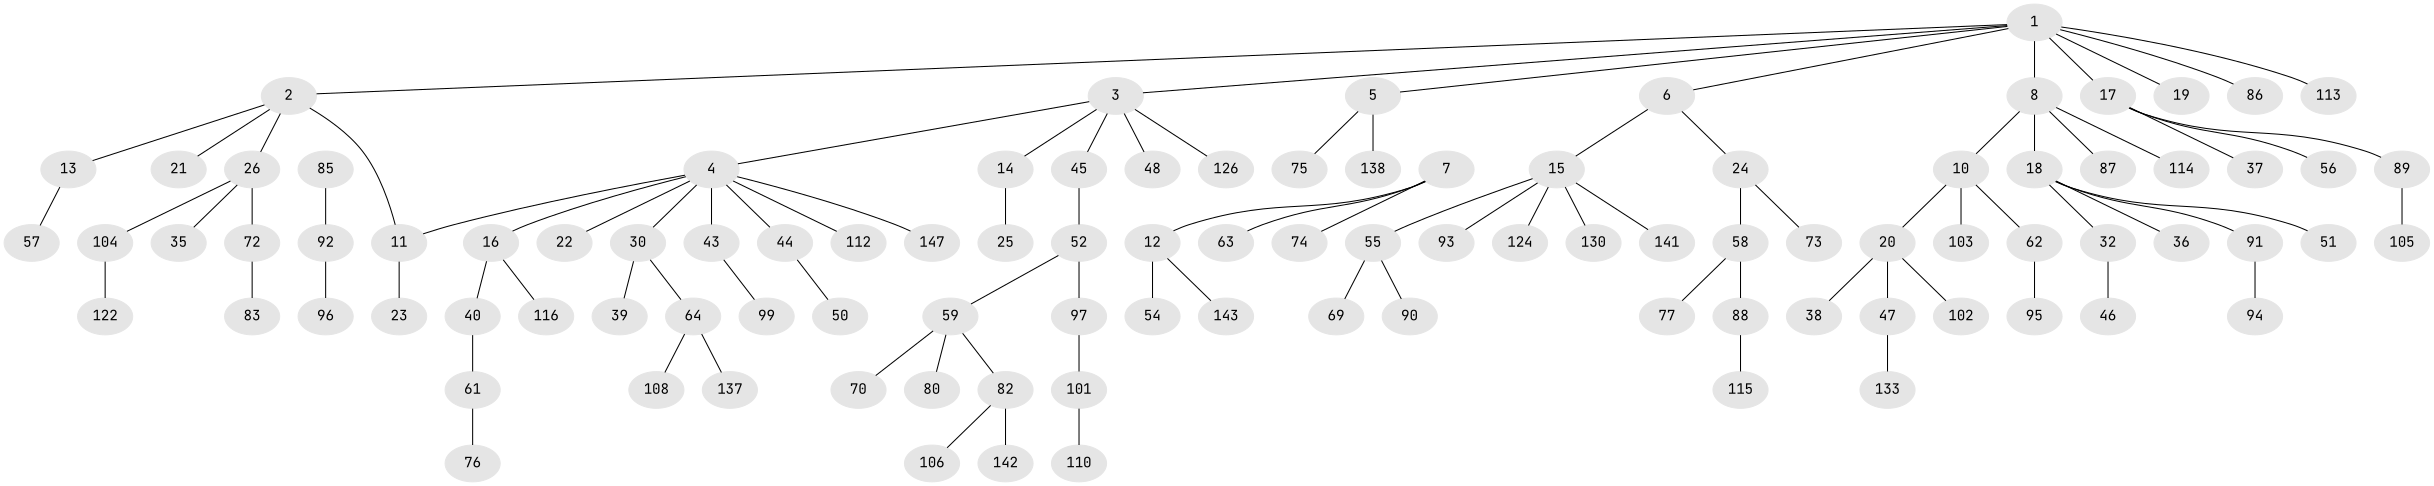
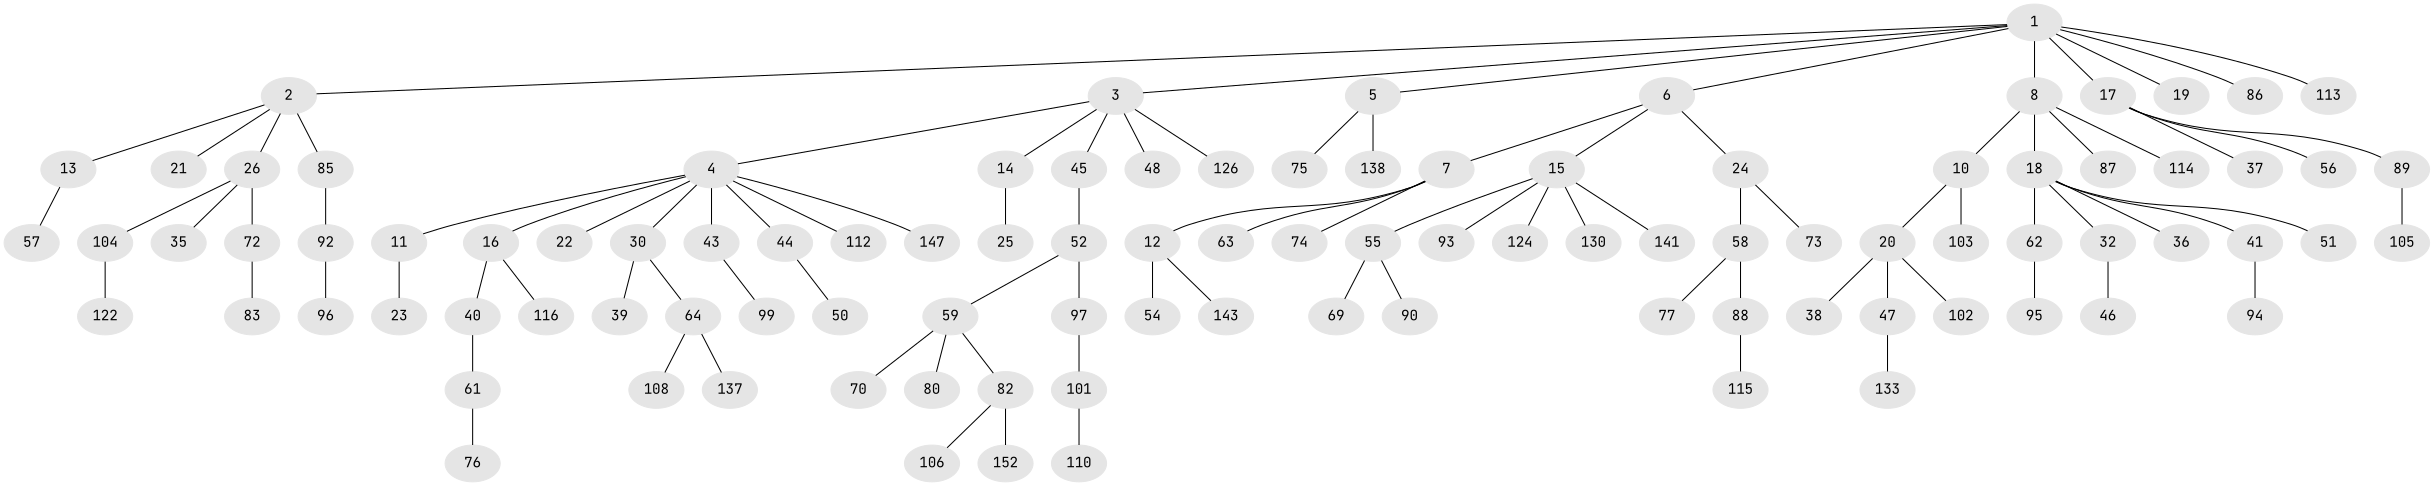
none -> (1557, 133)
(366, 156) -> (307, 133)
(1998, 206) -> (2035, 206)
(2255, 243) -> (2255, 243)
(1006, 463) -> (1006, 463)
